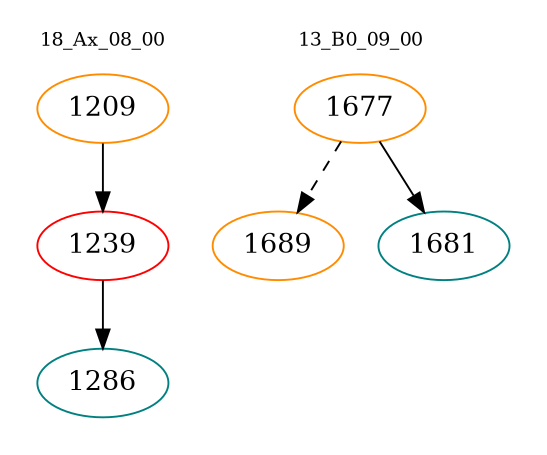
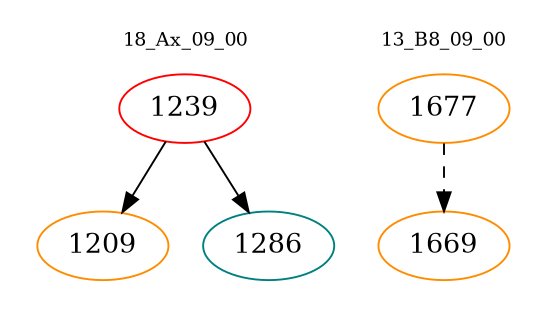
(103, 41) -> (186, 41)
(361, 41) -> (444, 41)
(103, 168) -> (149, 169)
(278, 246) -> (444, 246)
(444, 246) -> none
